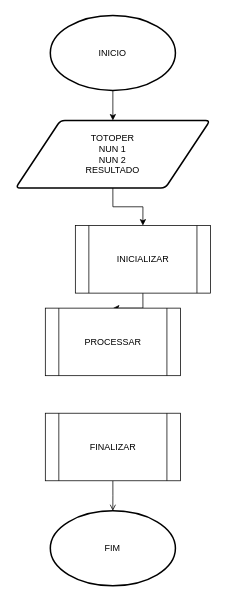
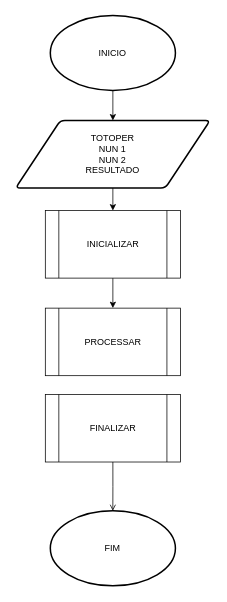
(143, 259) -> (113, 244)
(113, 447) -> (113, 428)
